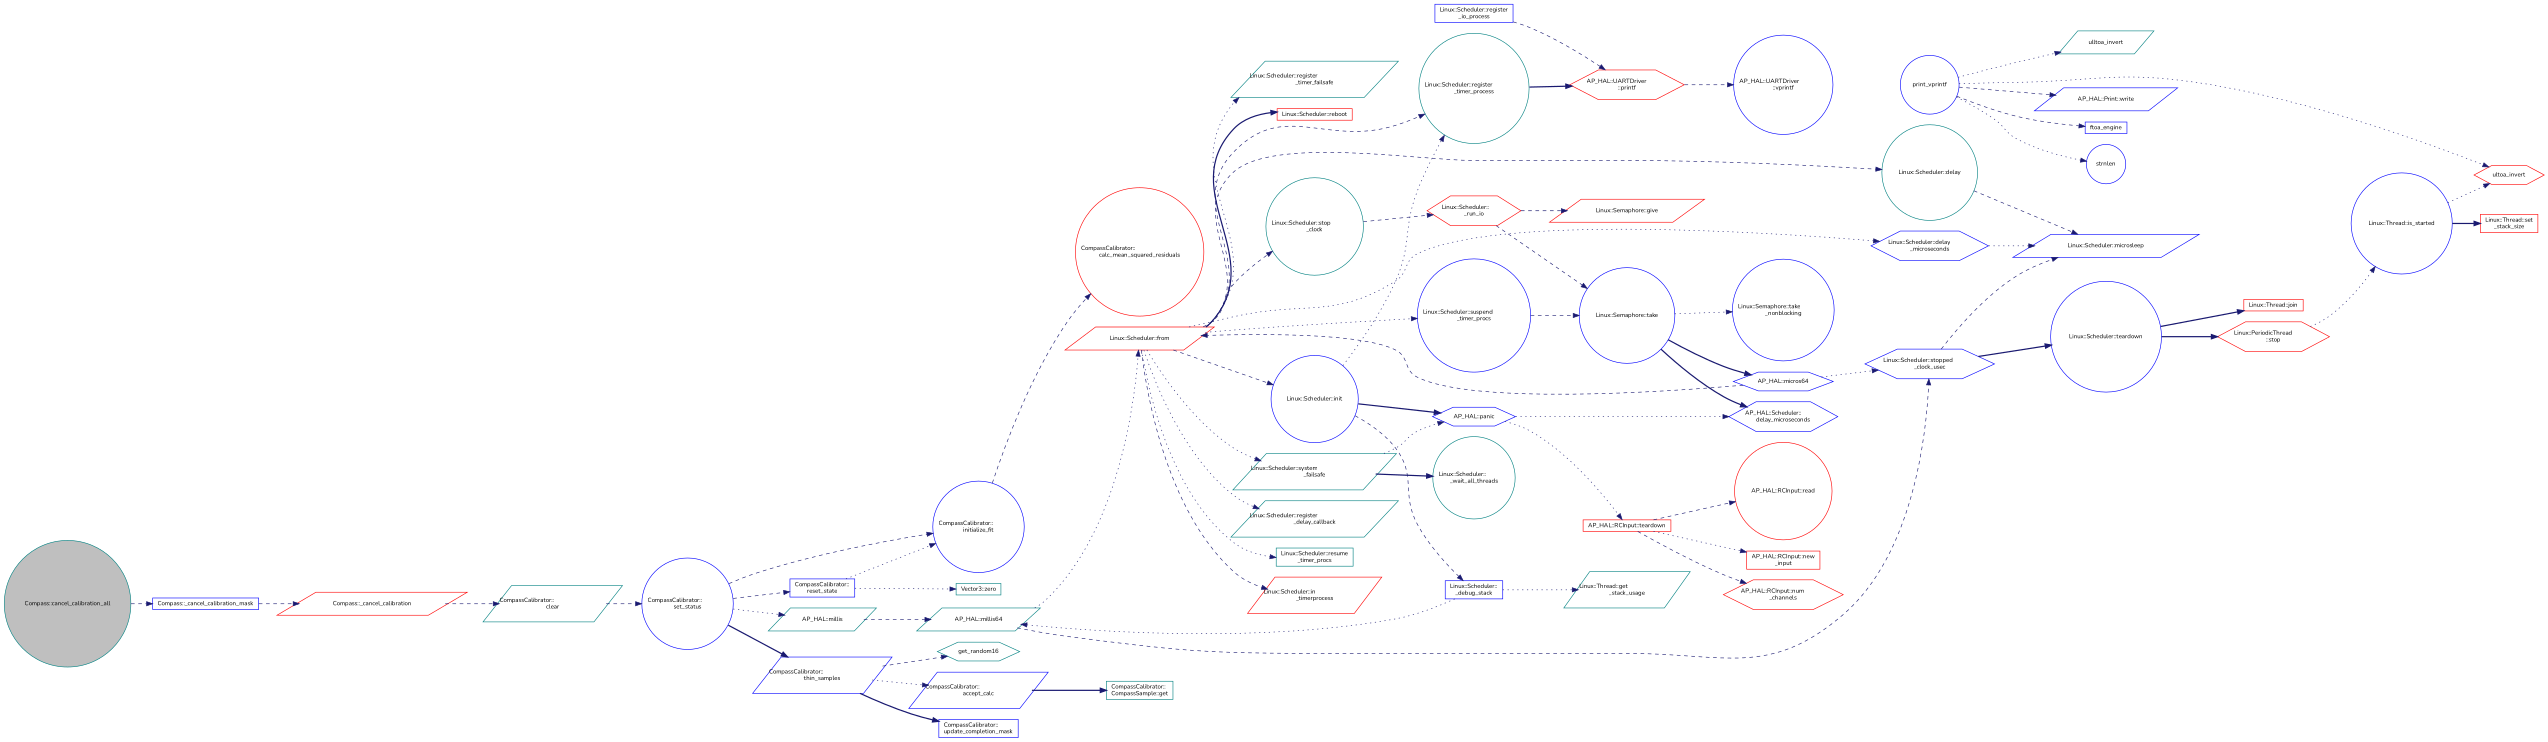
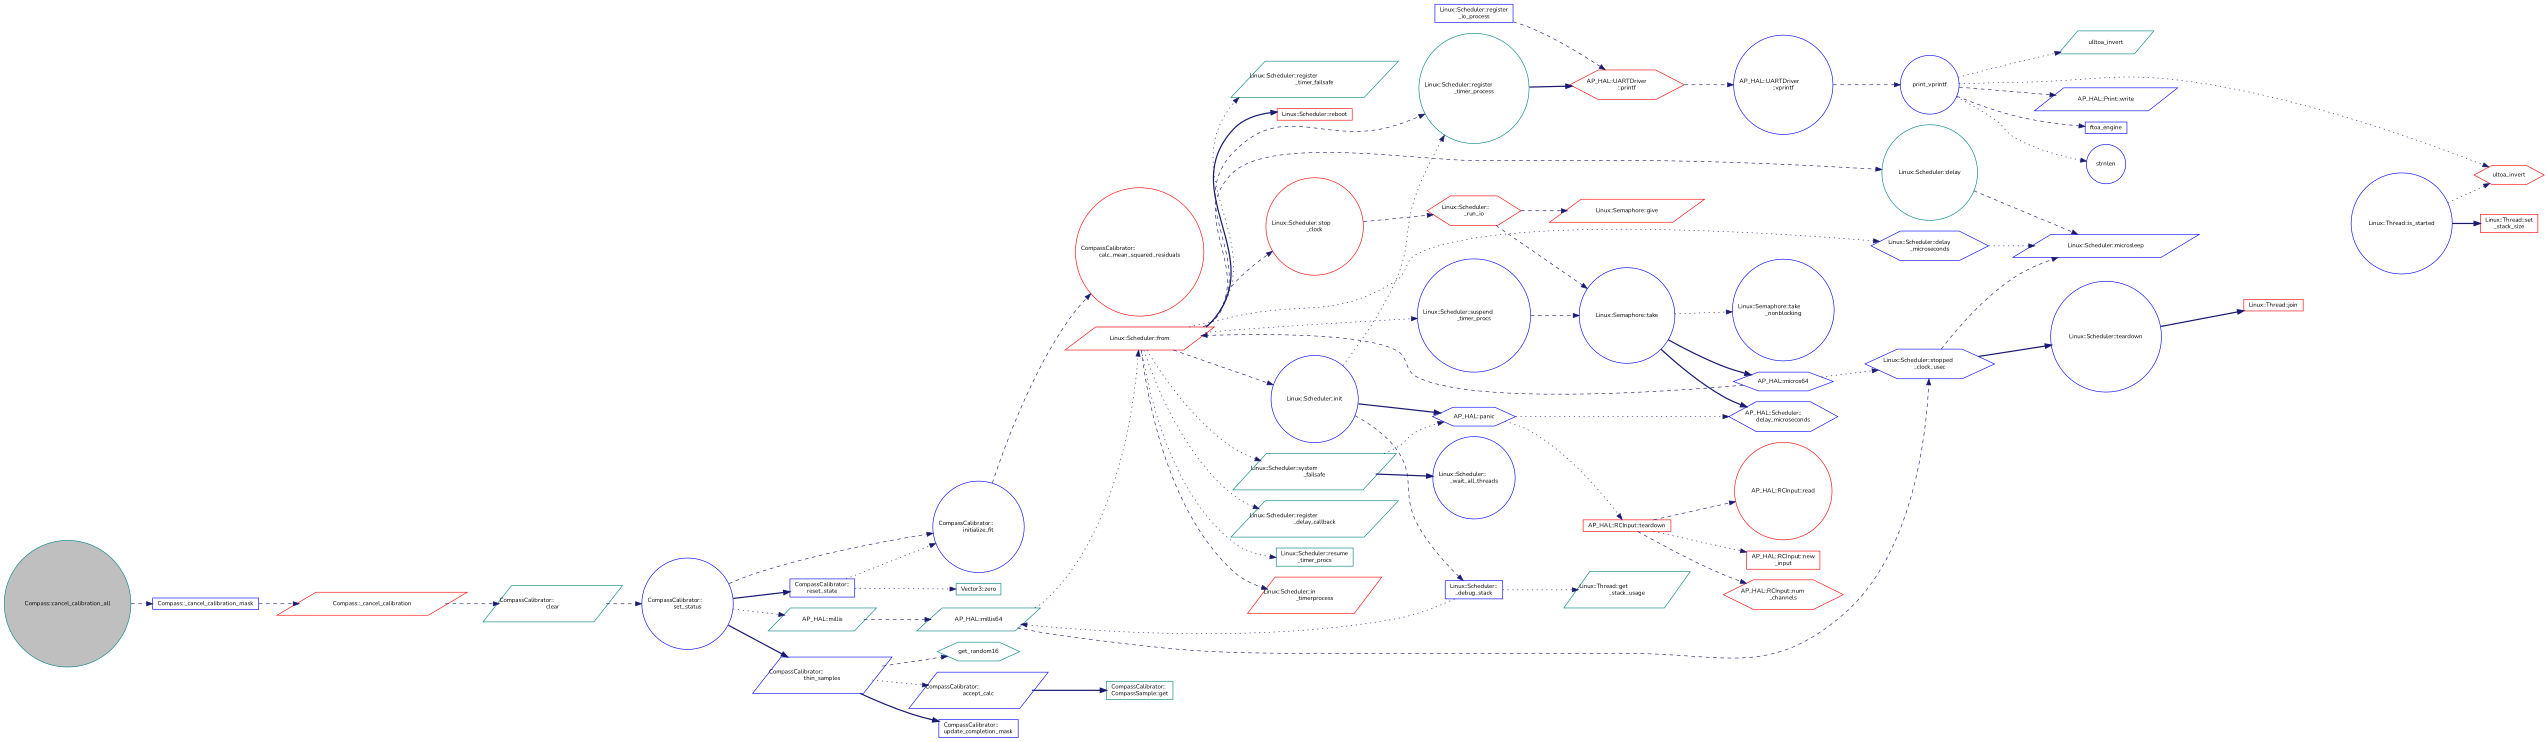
none -> (1864, 85)
(1315, 226) -> (1315, 226)
(2273, 337) -> none
(1474, 478) -> (1474, 478)
(758, 595) -> (758, 595)
